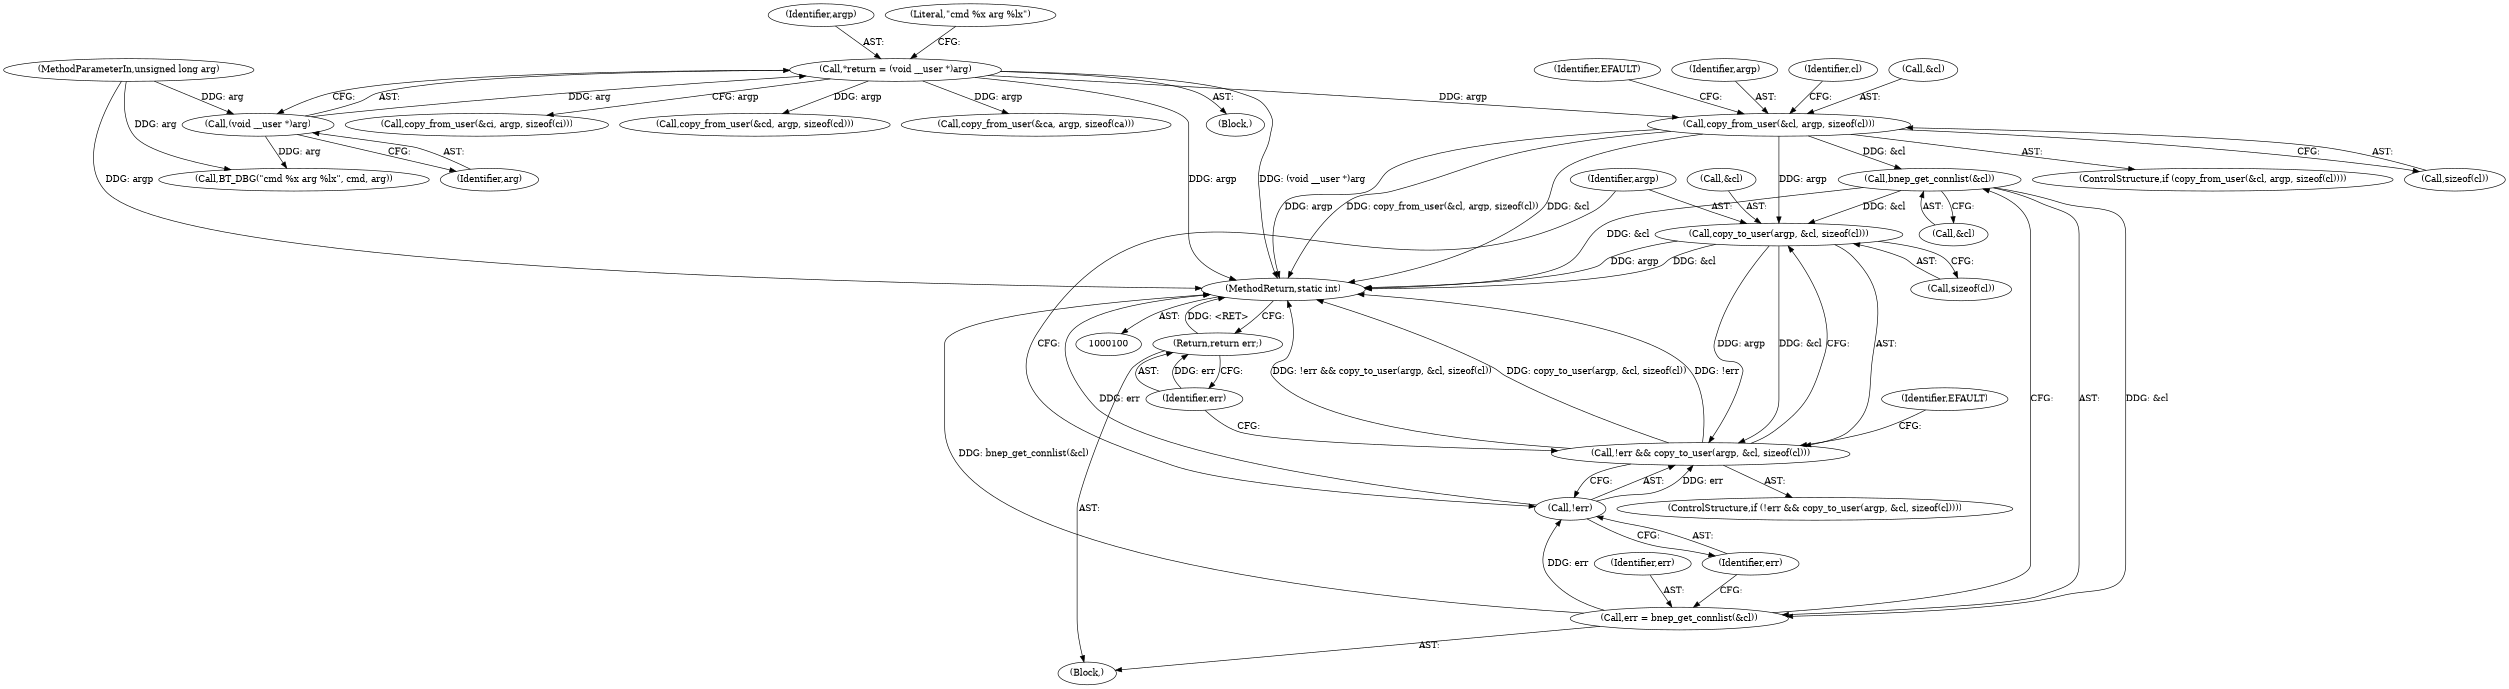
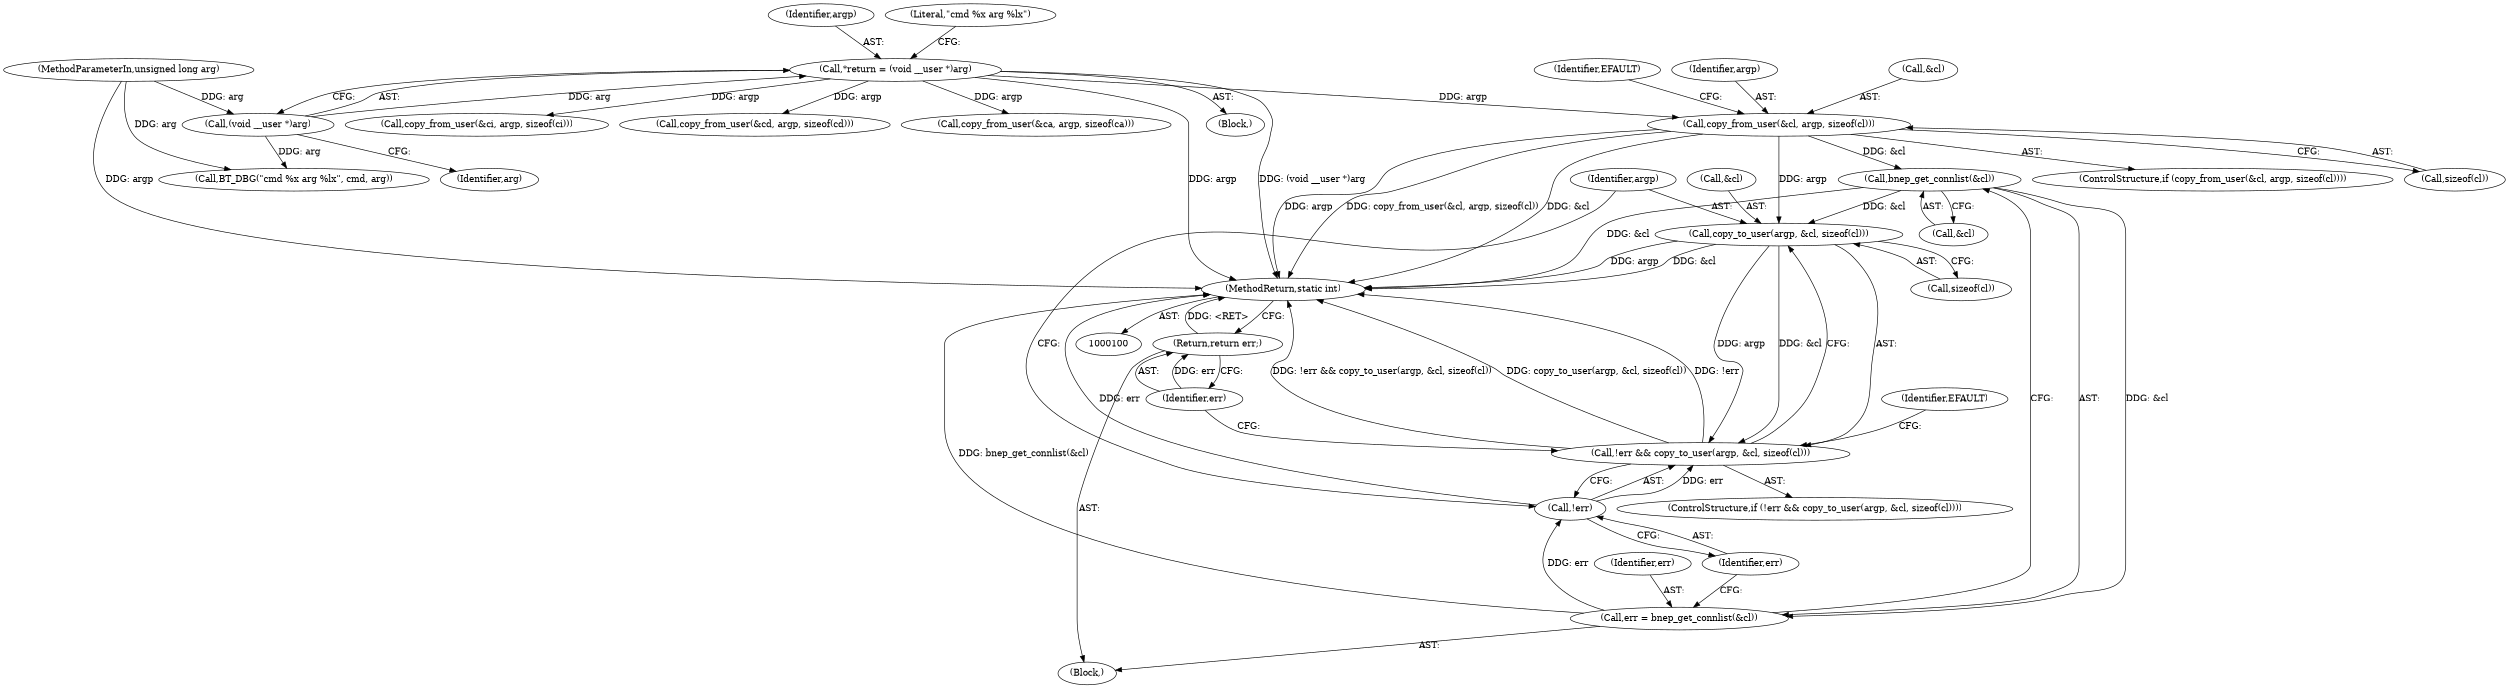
(1833, 70) -> none
(735, 97) -> (735, 97)
(397, 144) -> none
